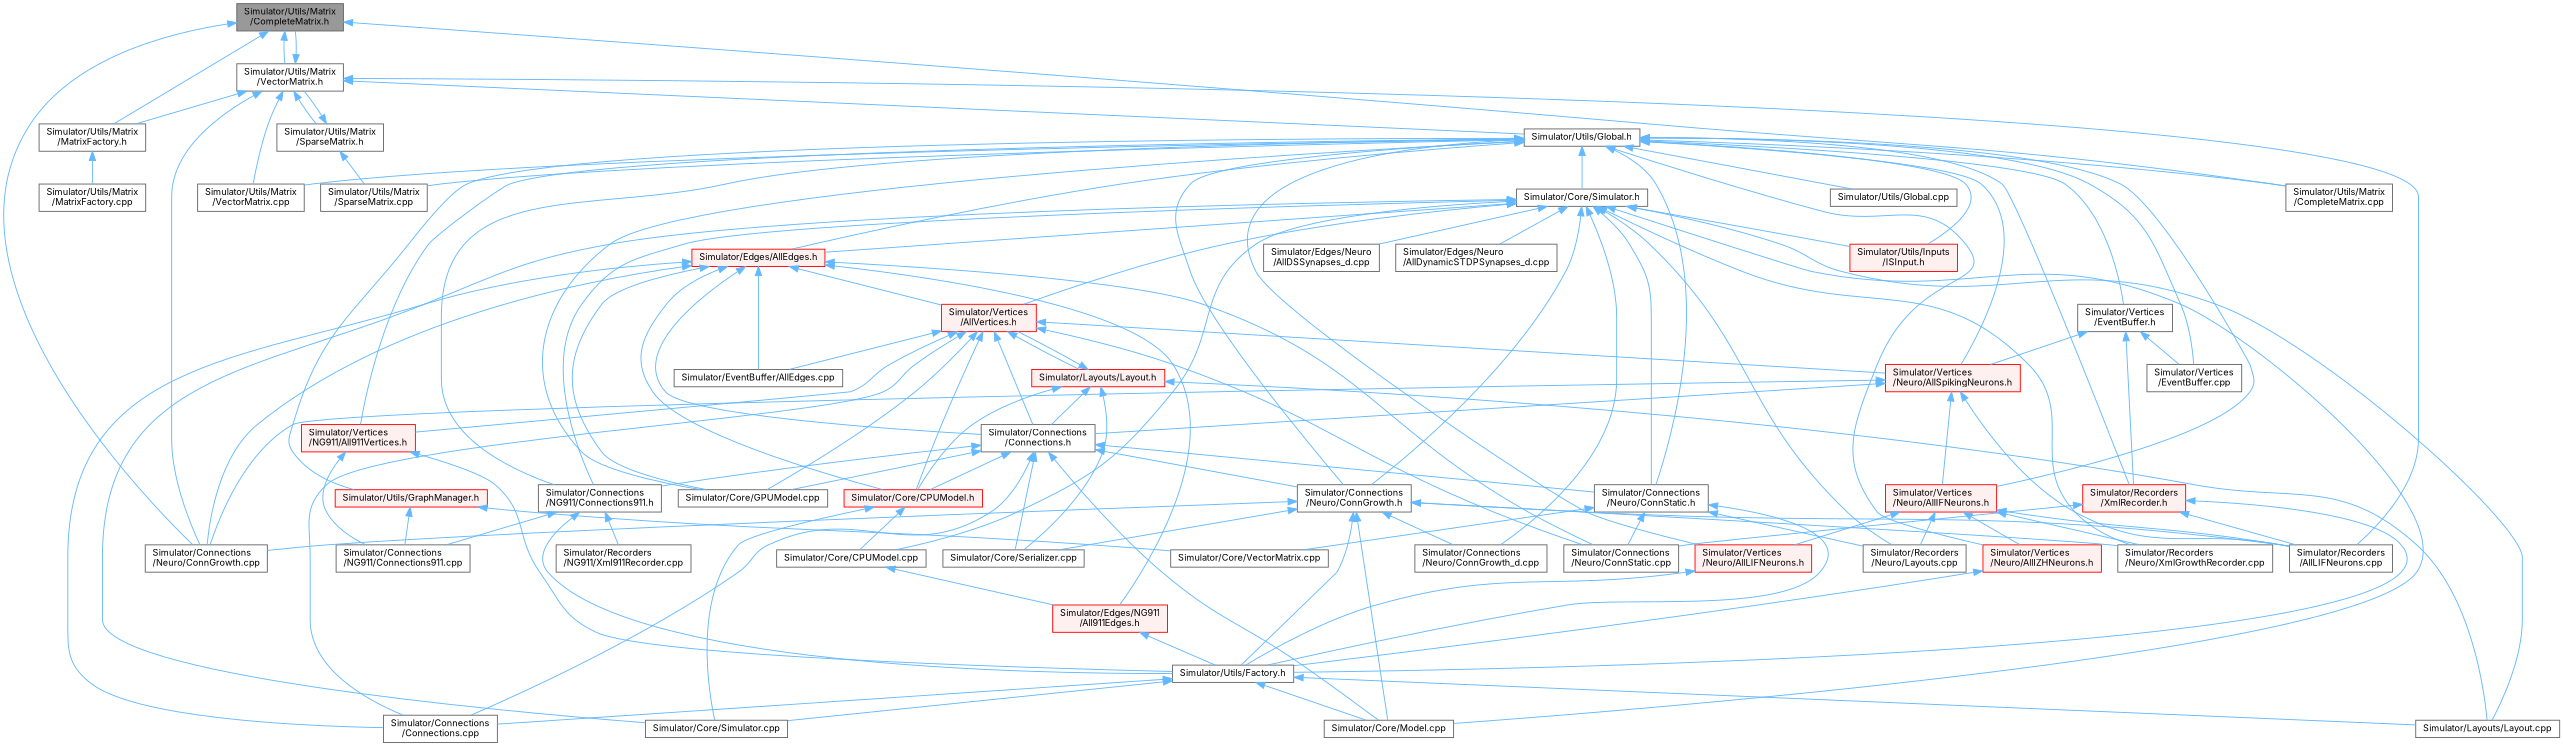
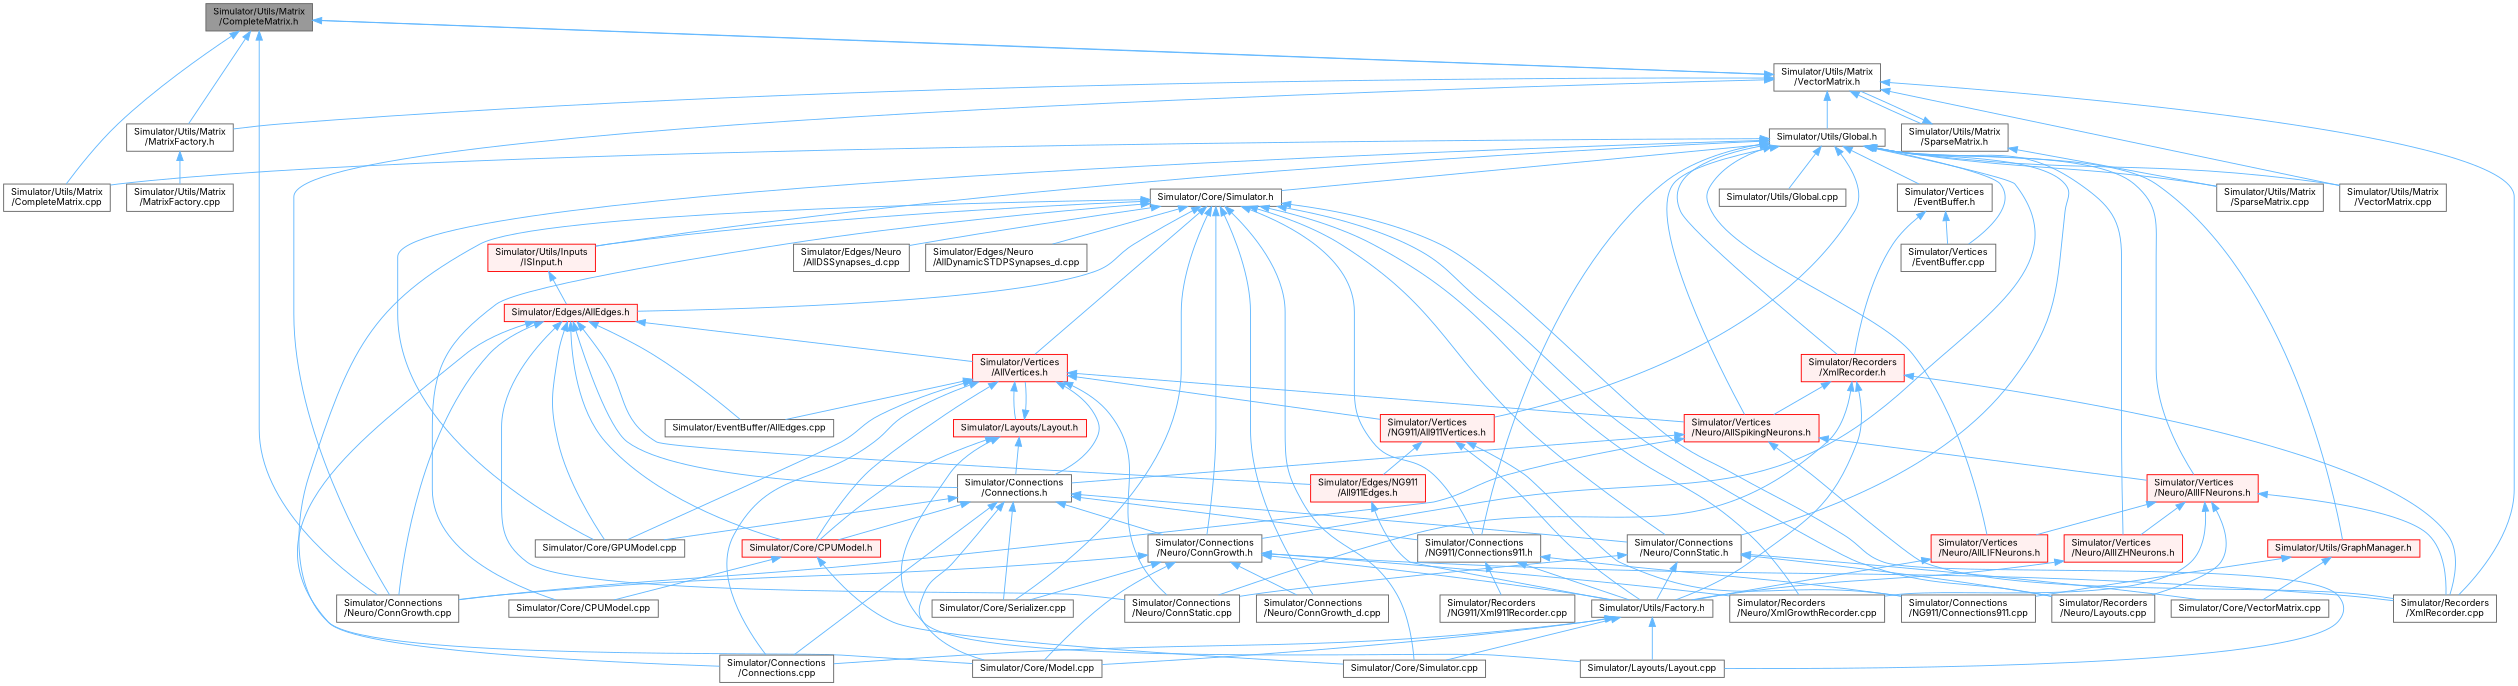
(1151, 180) -> (560, 292)
(2035, 350) -> (1798, 401)
(1087, 483) -> (1166, 435)
(2341, 559) -> (2445, 609)
(974, 587) -> (1396, 464)
